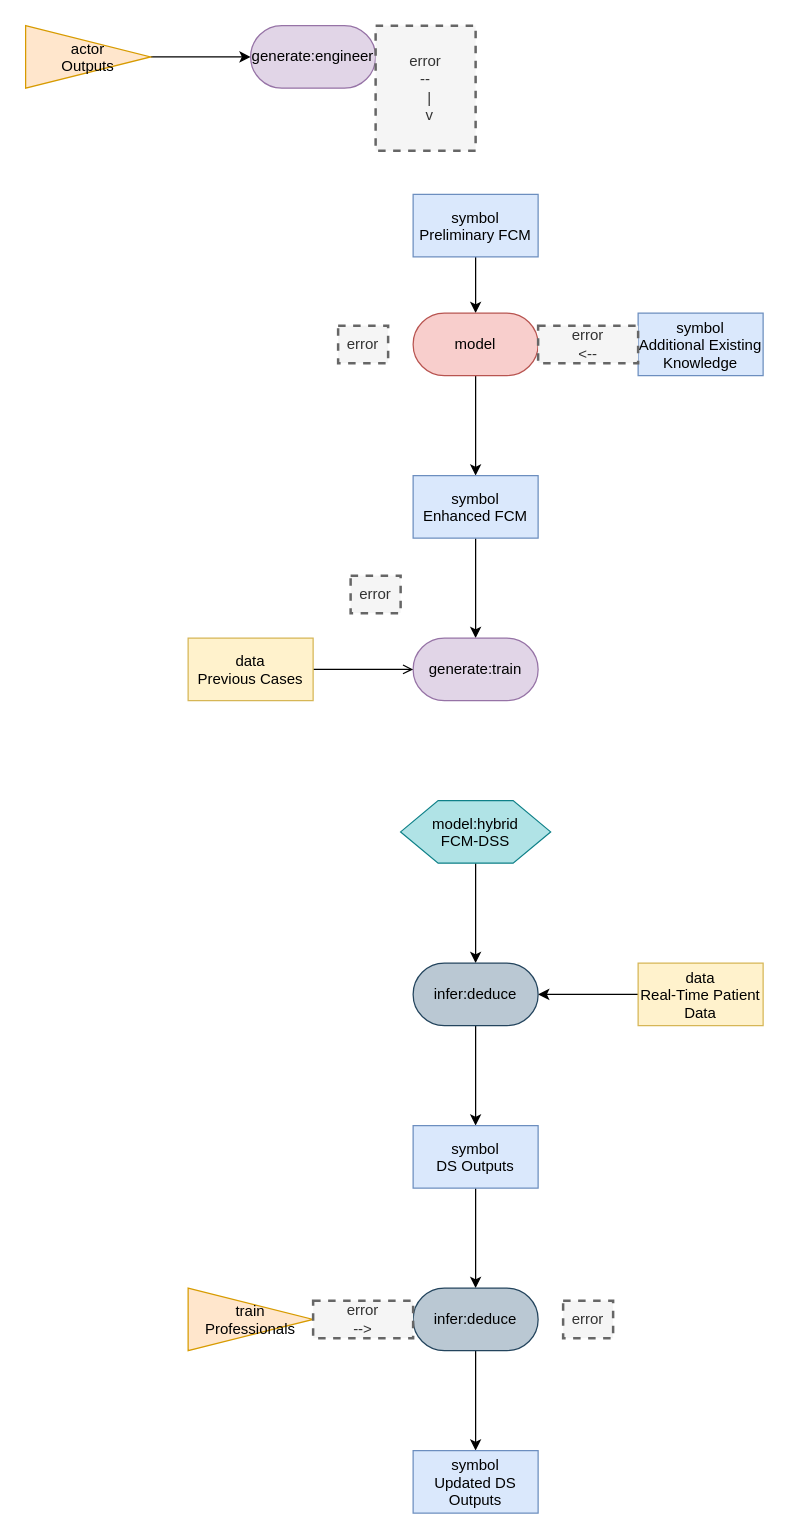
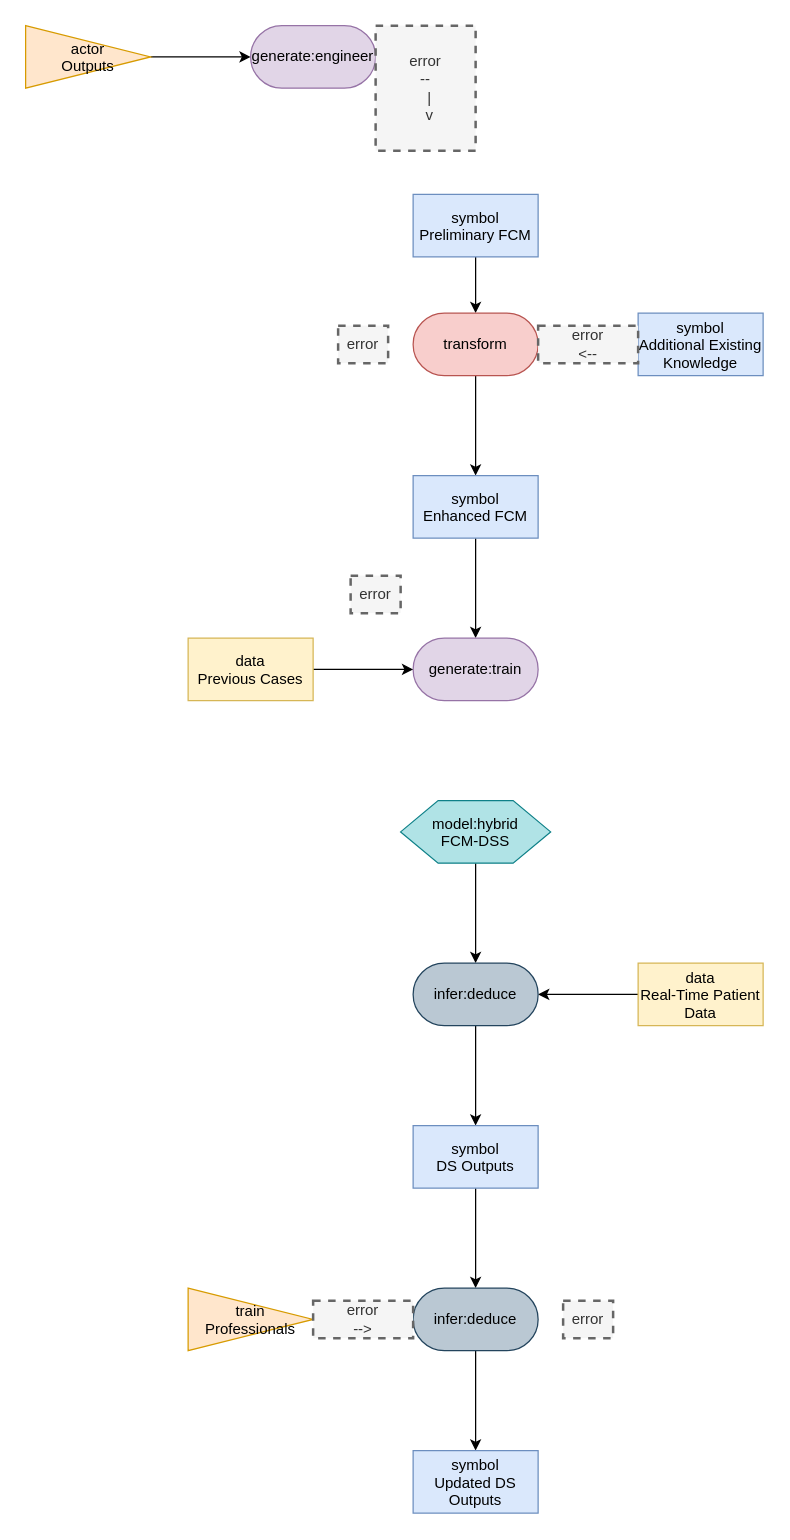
(476, 344) -> (476, 344)
(405, 669) -> (403, 669)
